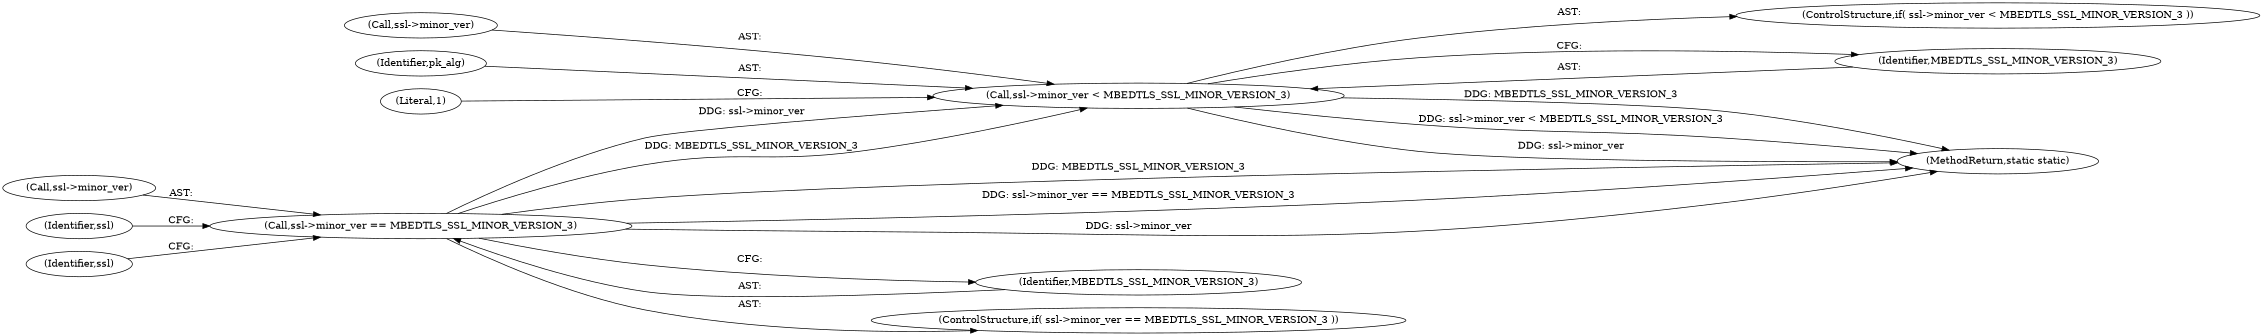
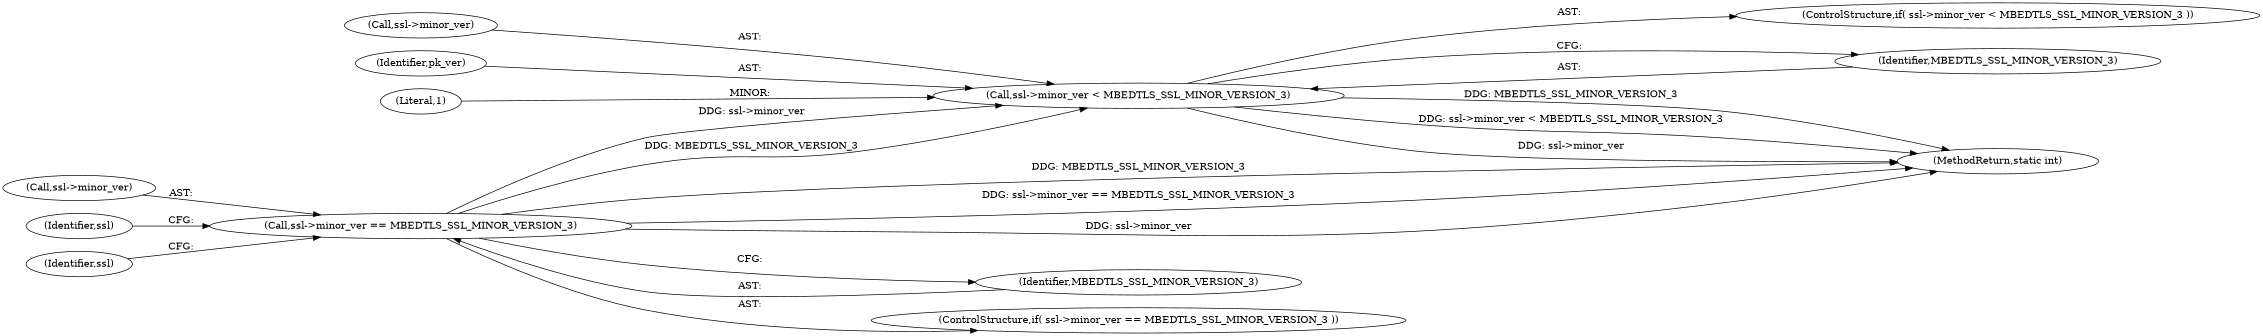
(421, 63) -> (421, 63)
(752, 93) -> (752, 93)
(1998, 161) -> (1998, 161)
